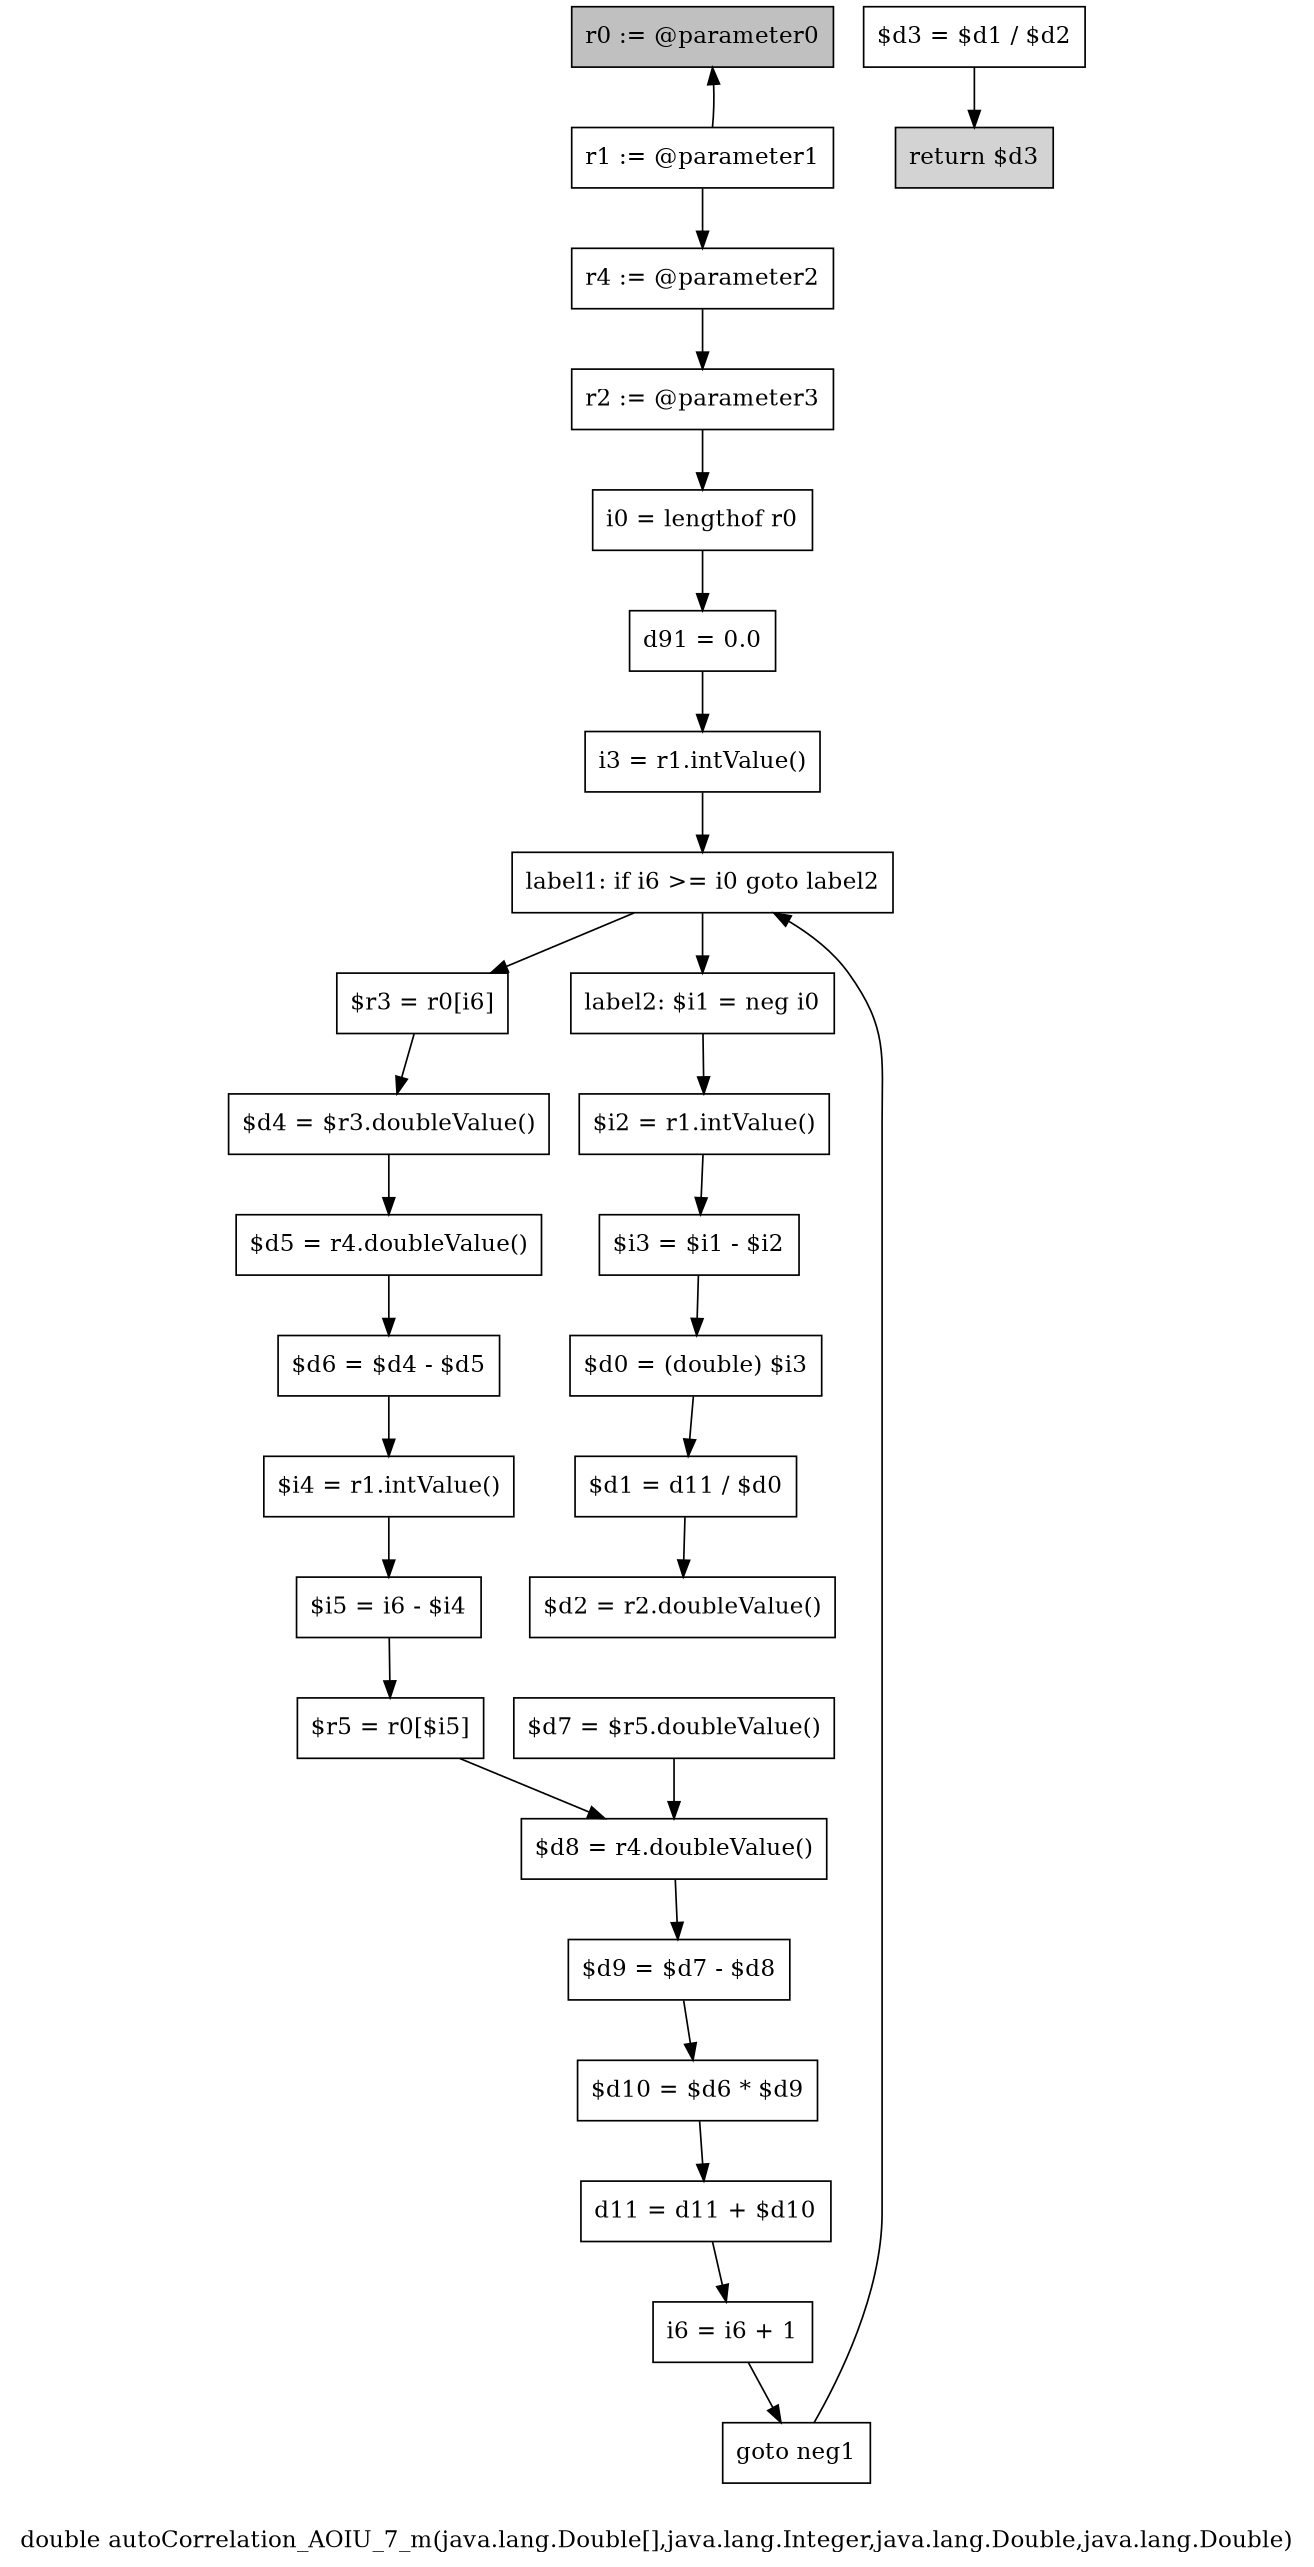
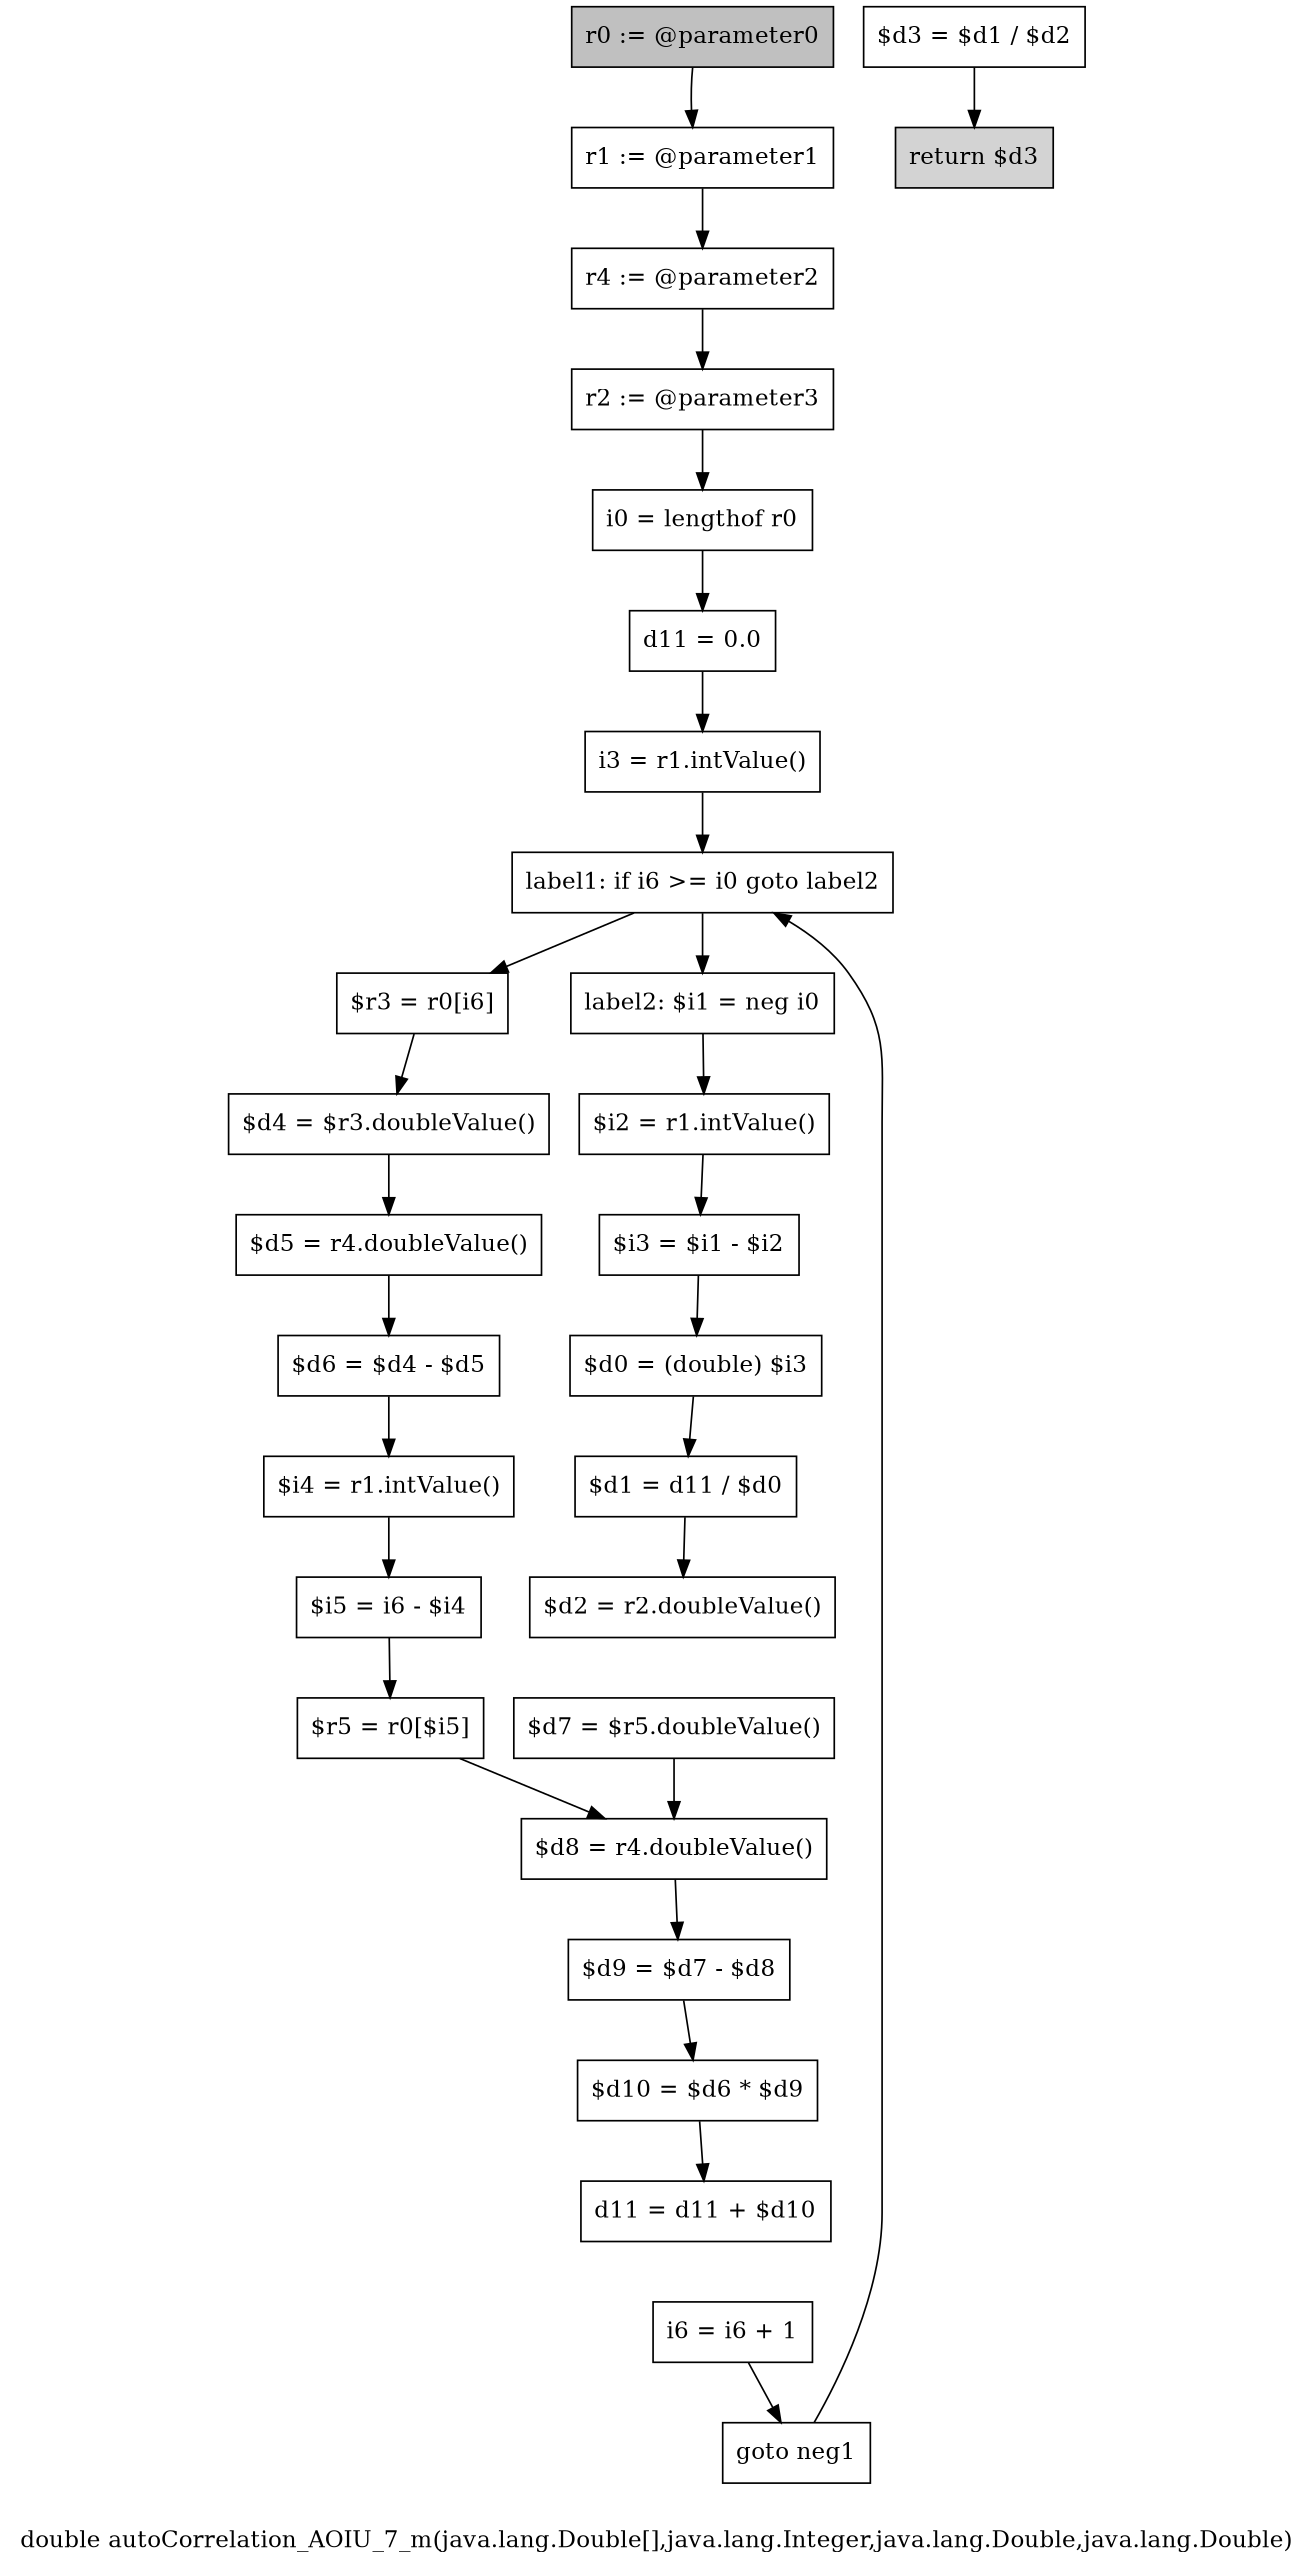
(714, 106) -> (691, 89)
(703, 641) -> (703, 641)
(717, 2263) -> none
